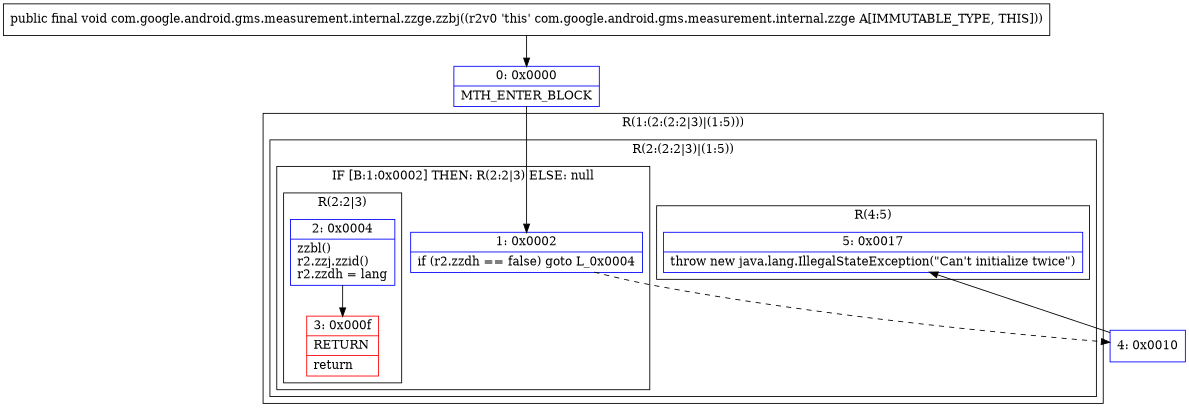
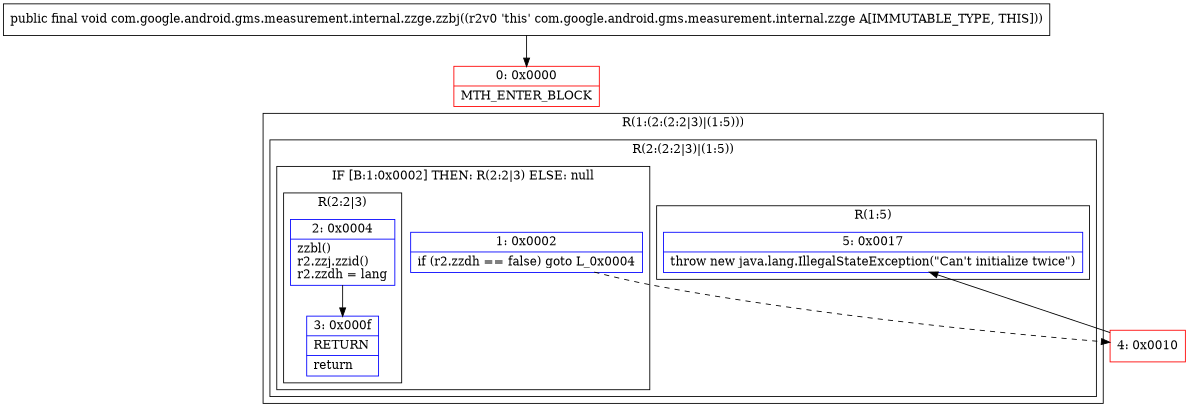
(527, 86) -> (527, 86)
(527, 159) -> none
(873, 216) -> (873, 216)
(343, 346) -> (343, 346)
(1148, 346) -> (1148, 346)
